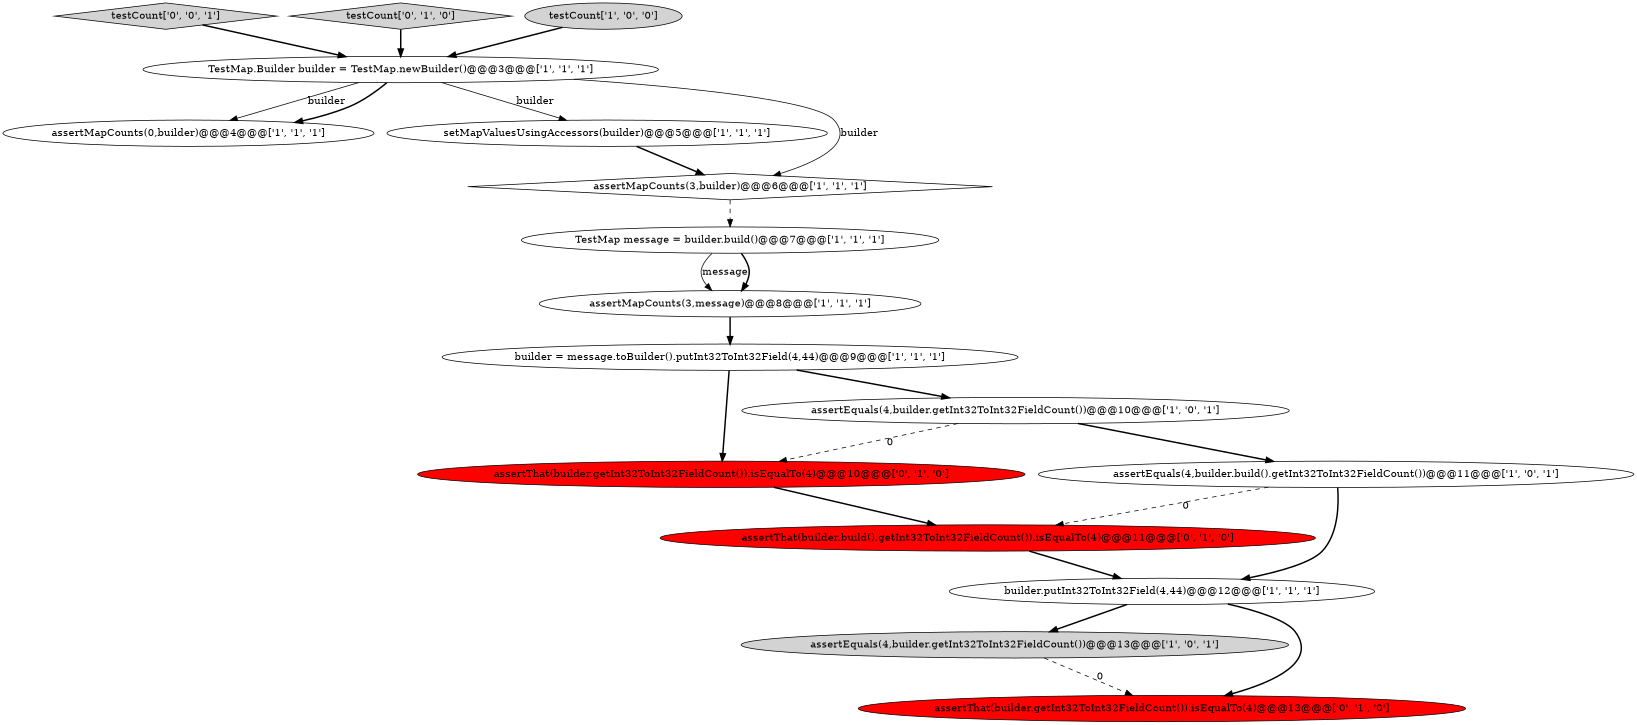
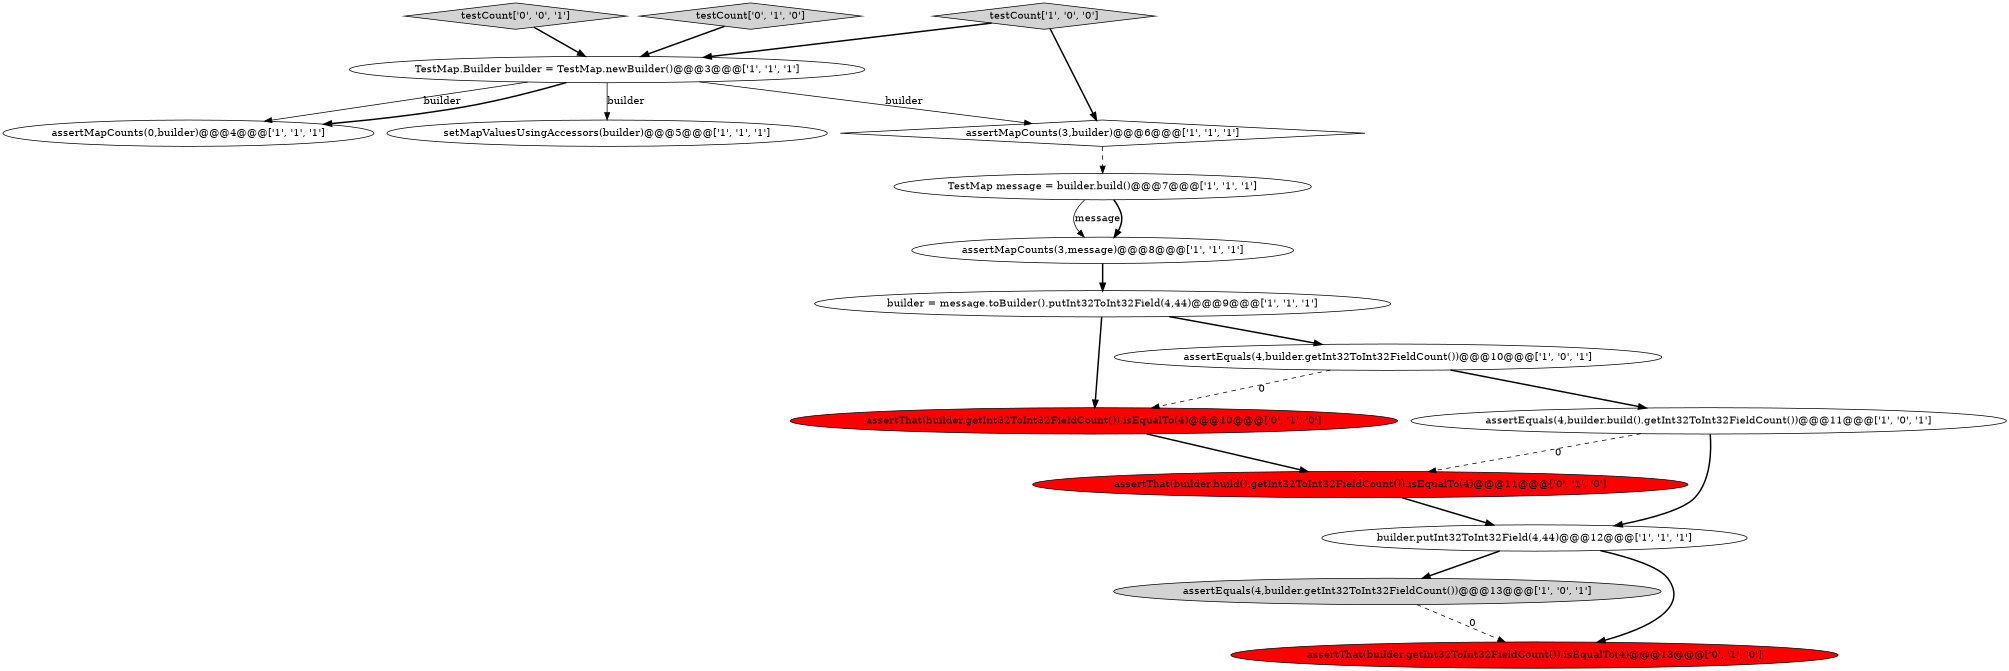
(603, 16) -> (1044, 16)
(667, 159) -> (1072, 71)
